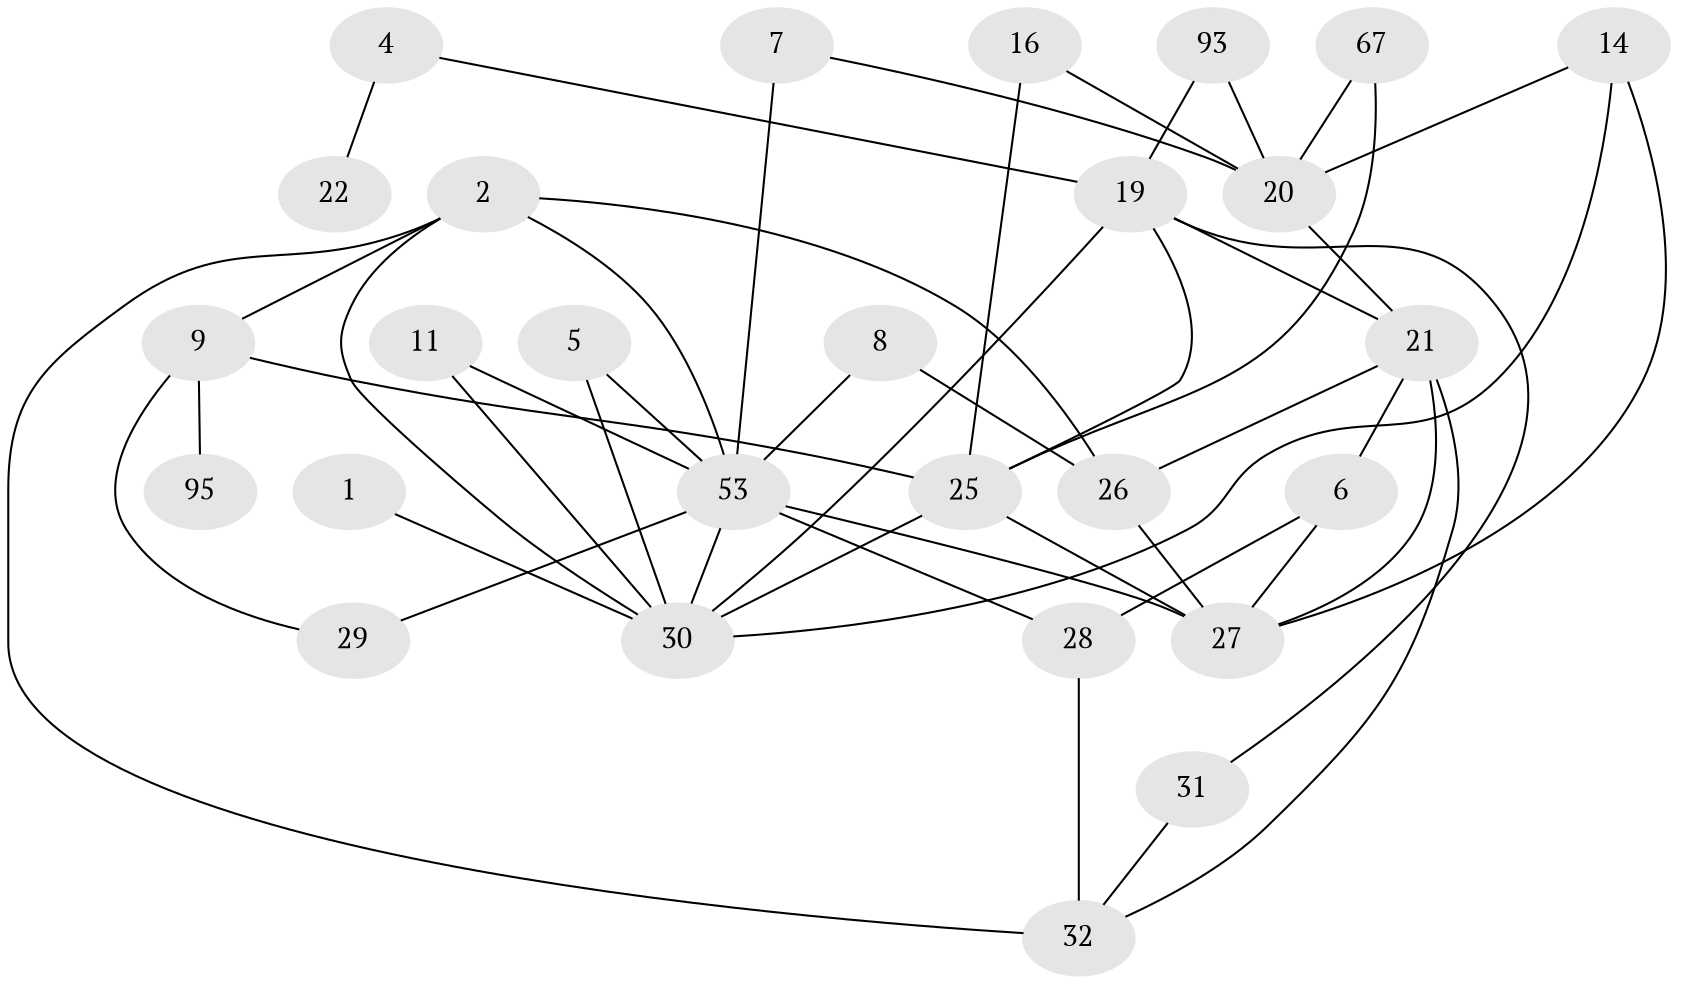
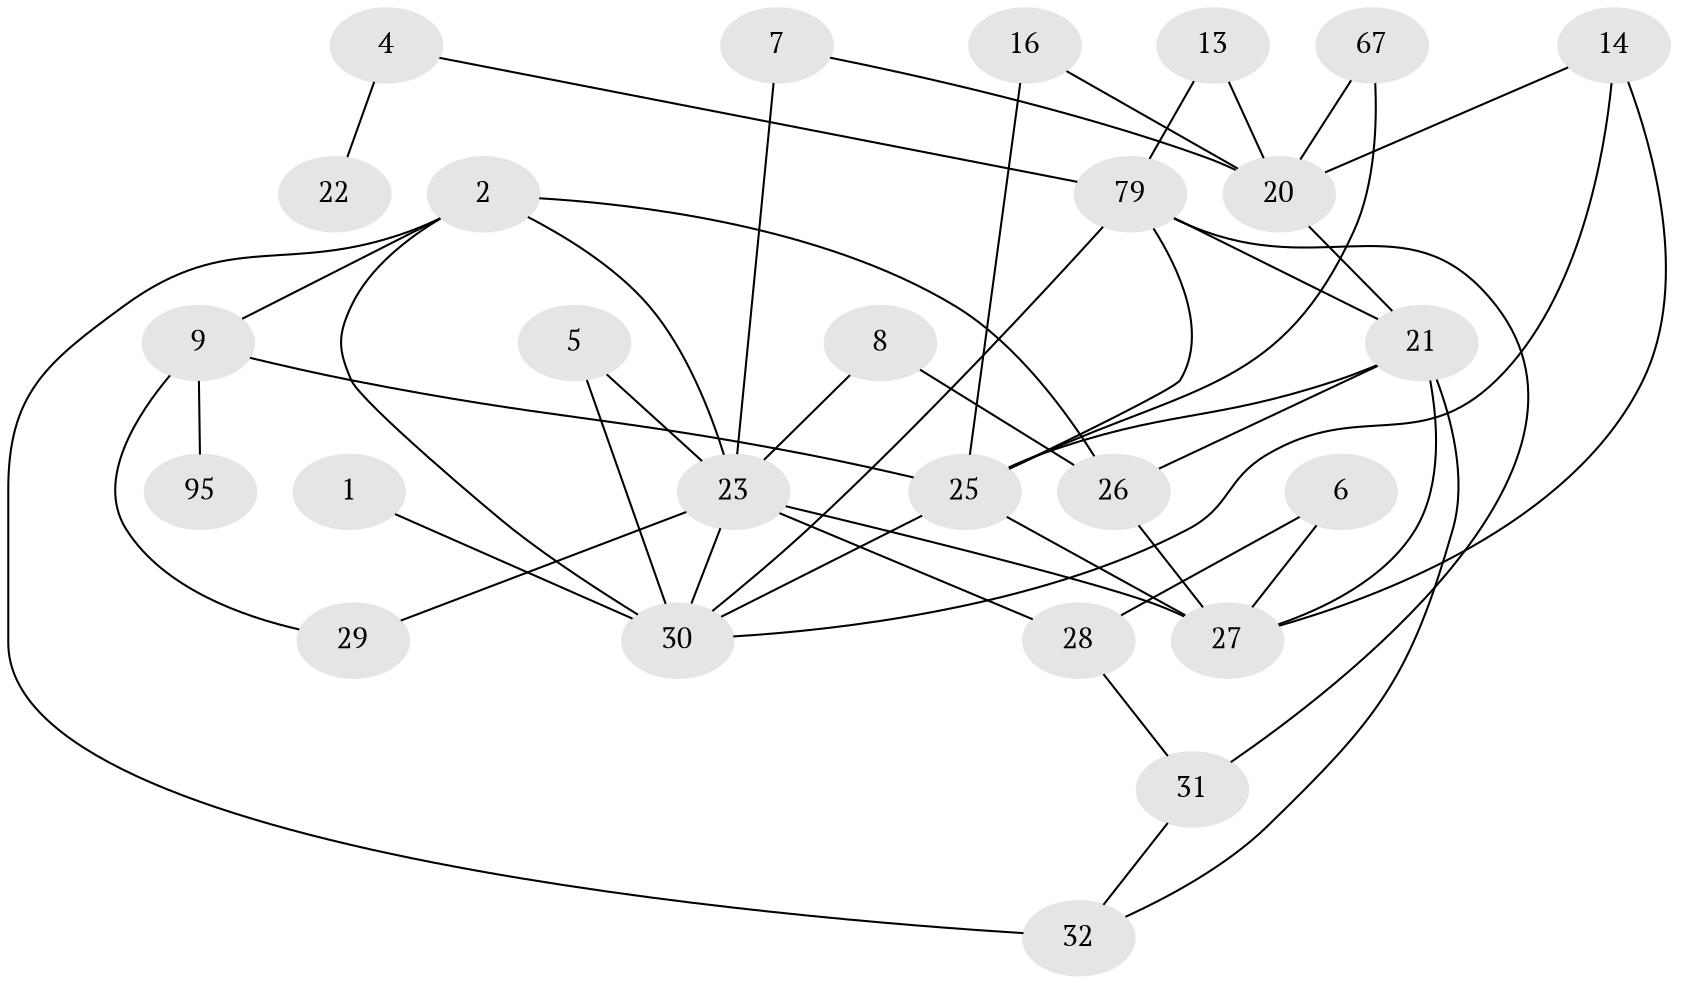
(1213, 45) -> (1213, 45)
(1130, 194) -> (1130, 194)
(426, 343) -> none
(1385, 412) -> (1192, 416)
(734, 492) -> (734, 492)
(1079, 789) -> (1136, 715)
